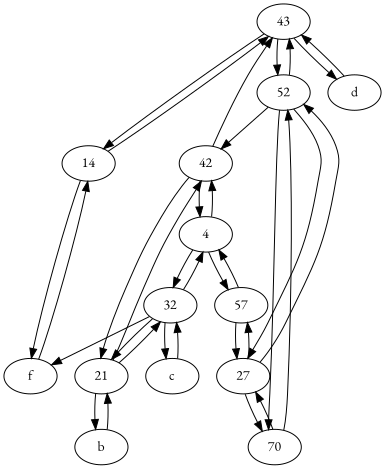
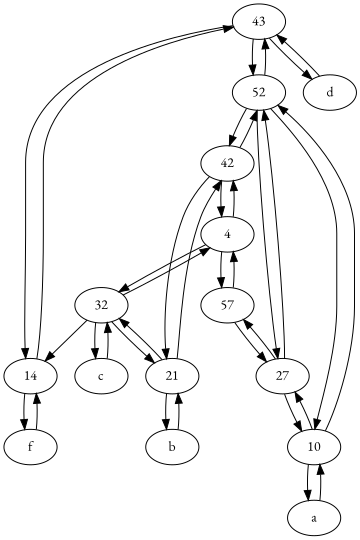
(237, 95) -> (247, 134)
(98, 342) -> (70, 337)
(275, 447) -> (314, 447)
none -> (314, 518)
